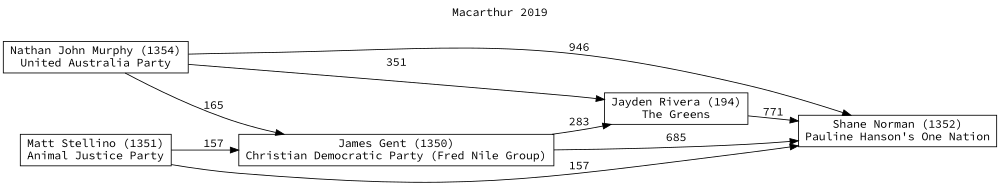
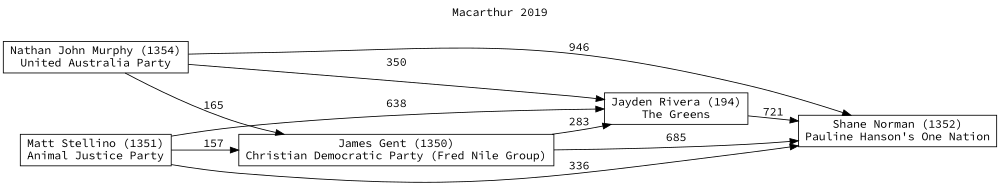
(396, 63) -> (396, 63)
(773, 112) -> (773, 112)
none -> (383, 116)
(579, 166) -> (579, 166)
